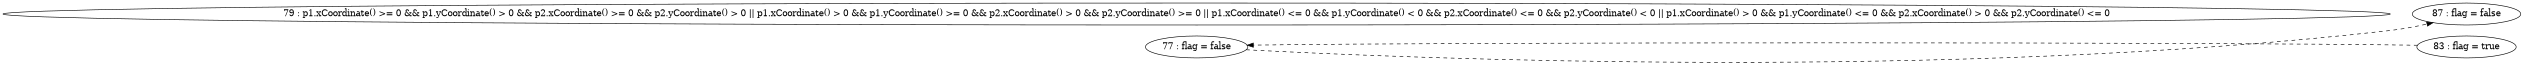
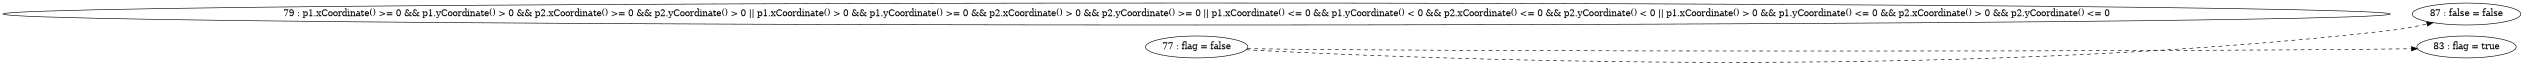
(2467, 14) -> (2467, 14)
(1835, 43) -> (1829, 51)
